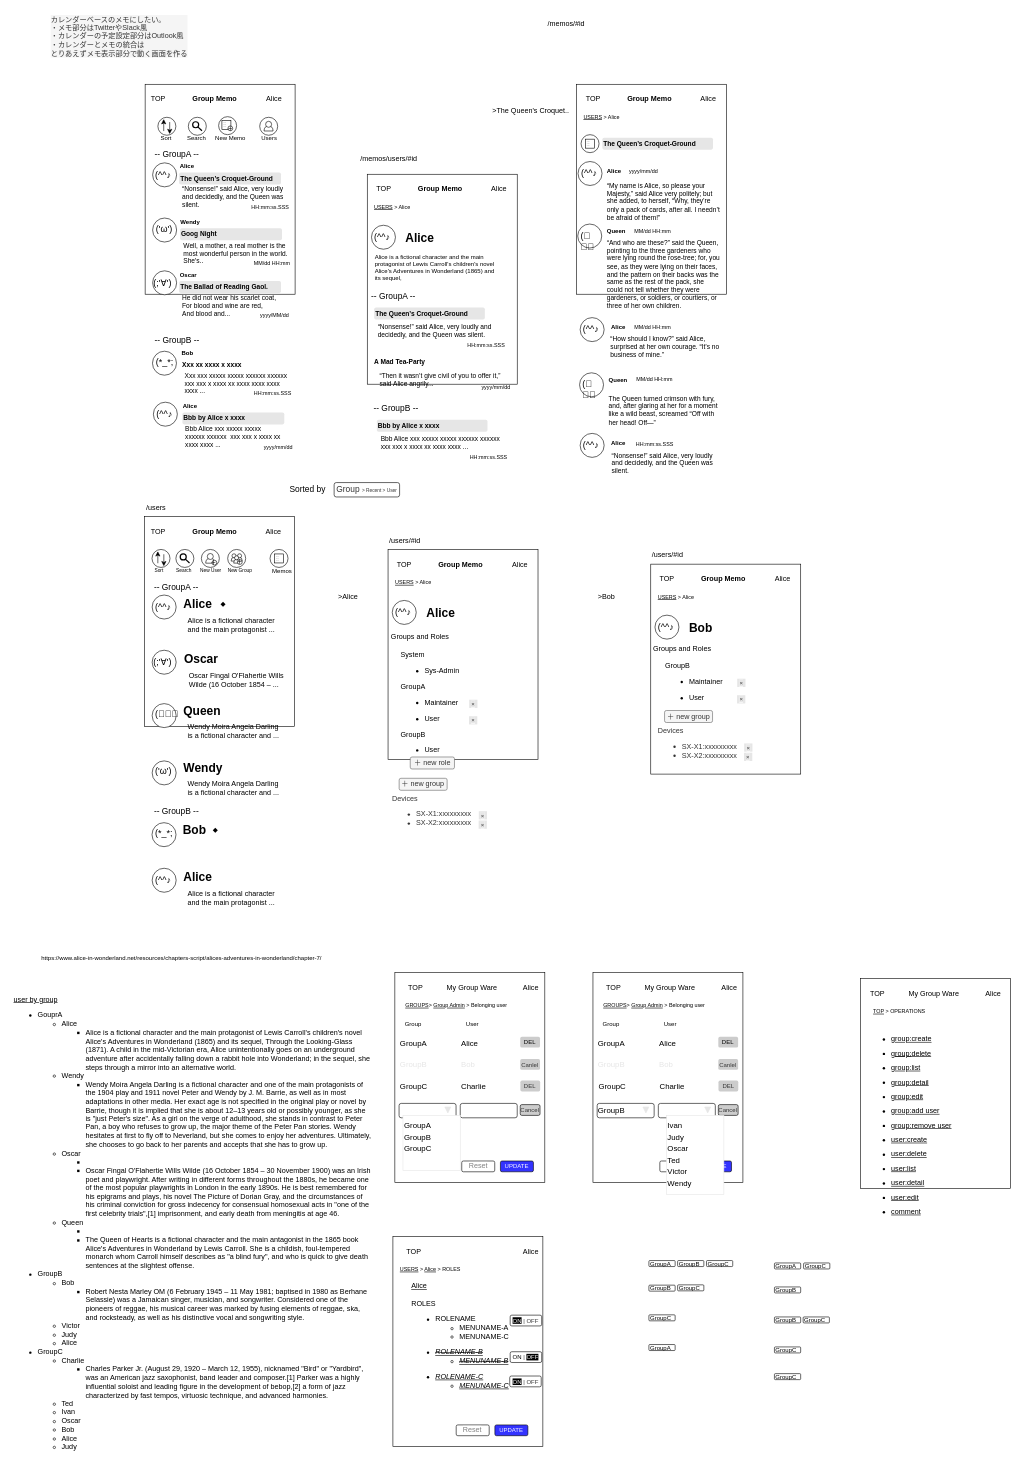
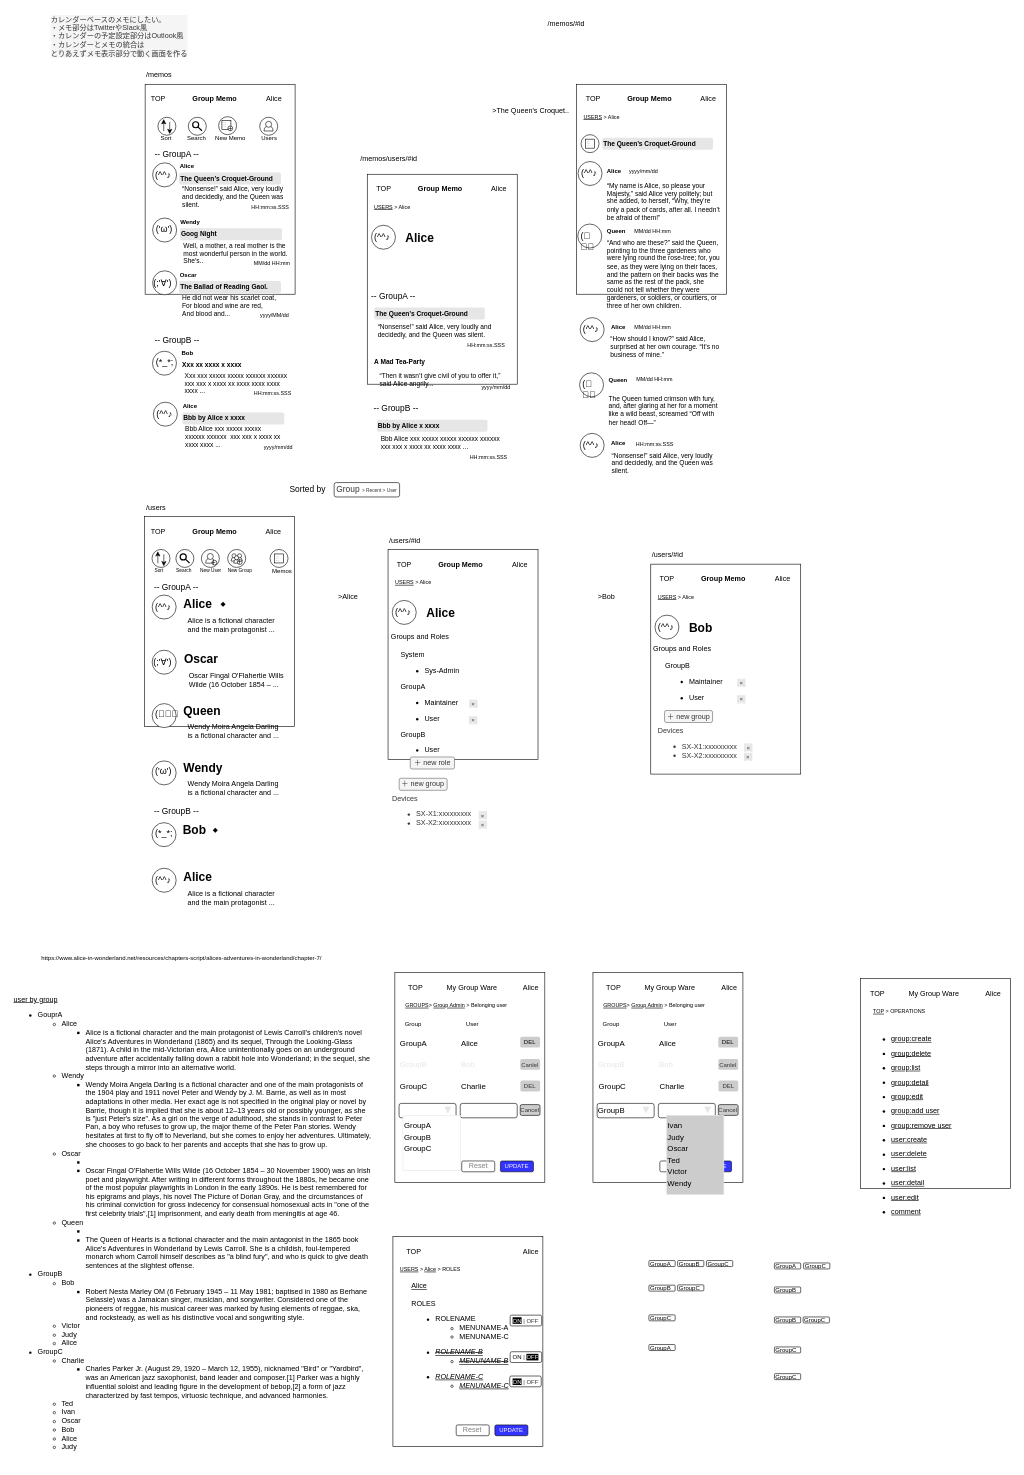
none -> (166, 75)
(436, 266) -> none
(695, 1155) -> (695, 1155)
